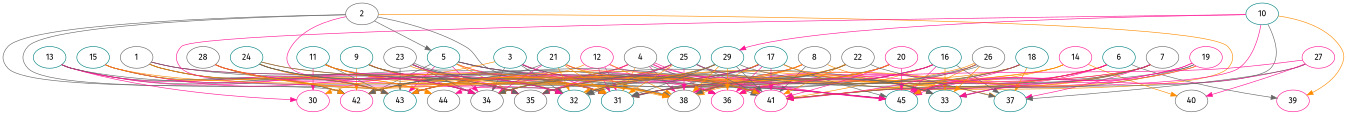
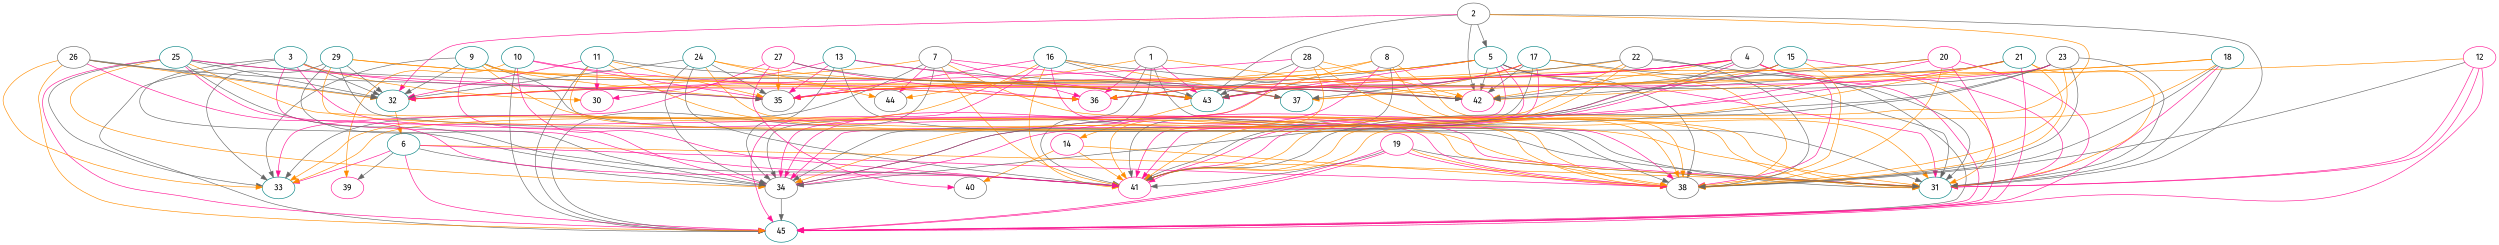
(932, 26) -> (994, 86)
none -> (778, 76)
(747, 77) -> none
(266, 78) -> (1177, 77)
(638, 78) -> (2071, 156)
(975, 78) -> (1170, 79)
(741, 79) -> (1163, 113)
(850, 79) -> (397, 120)
(832, 81) -> (781, 207)
